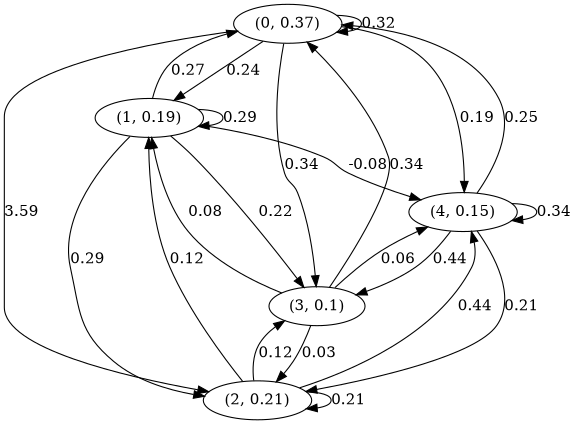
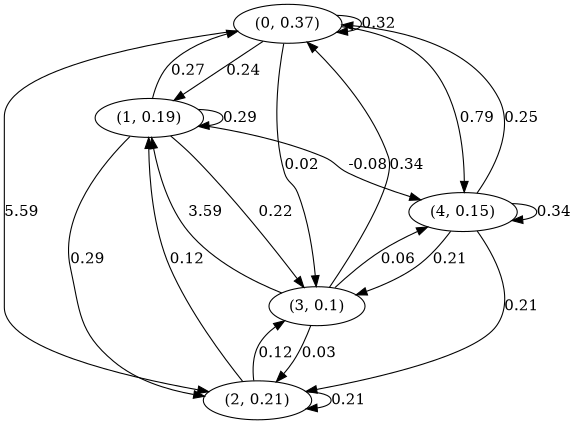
(477, 118) -> (477, 118)
(302, 165) -> (302, 165)
(22, 212) -> (22, 212)
(206, 212) -> (206, 212)
(450, 259) -> (450, 259)
(408, 336) -> none
